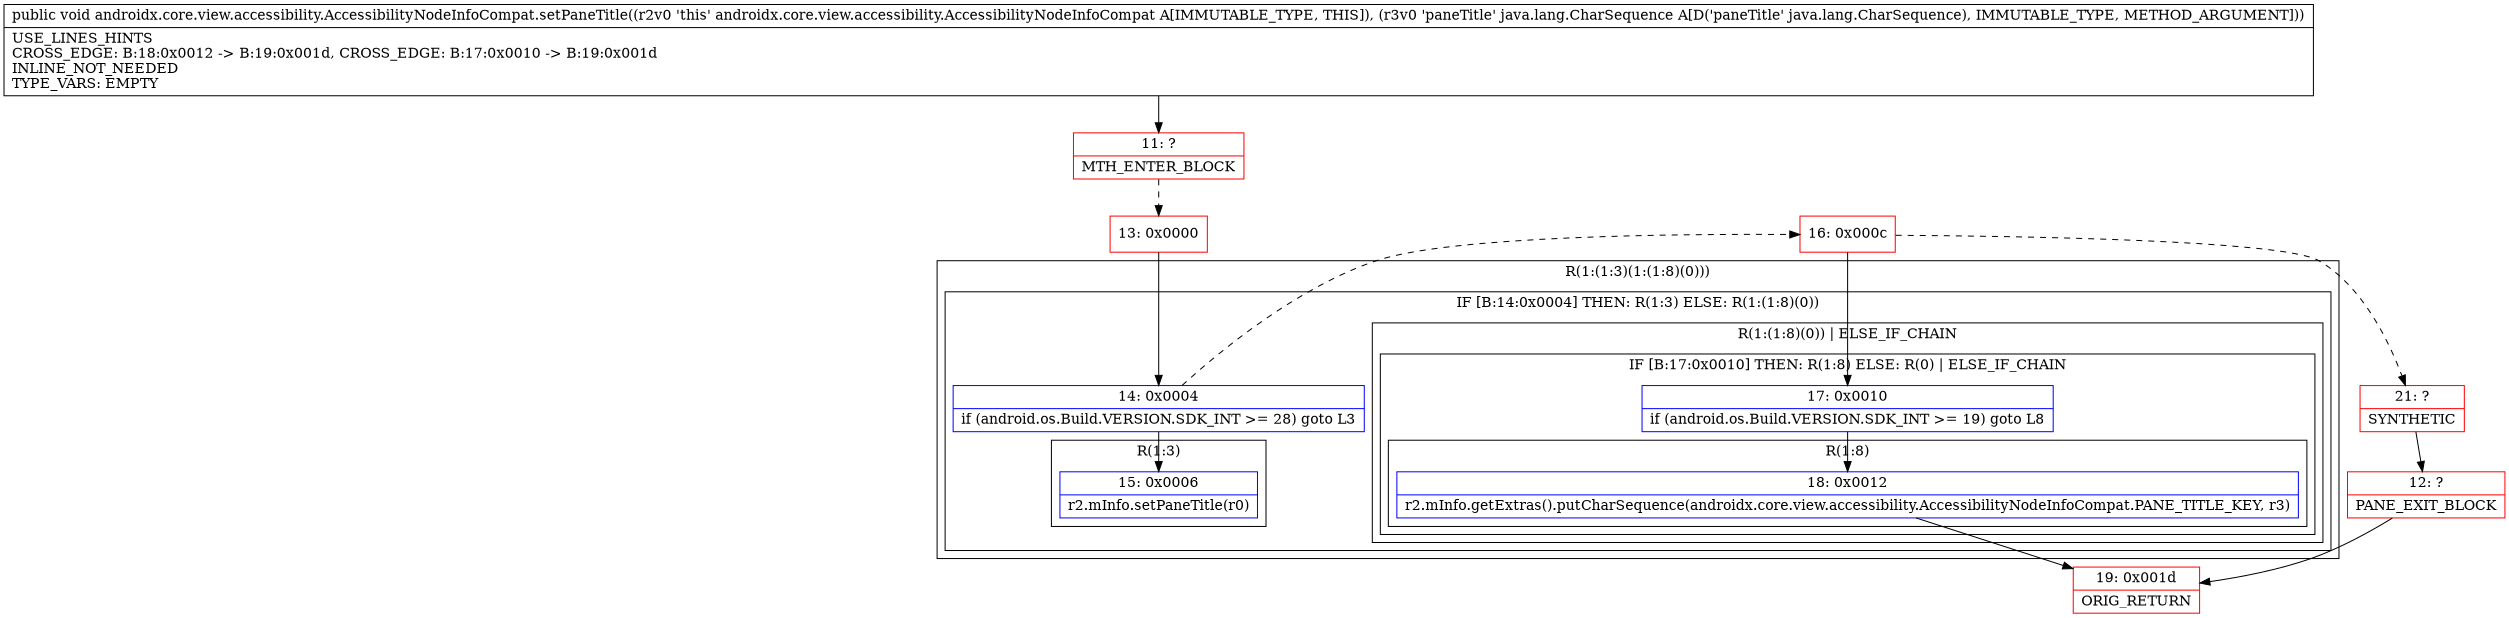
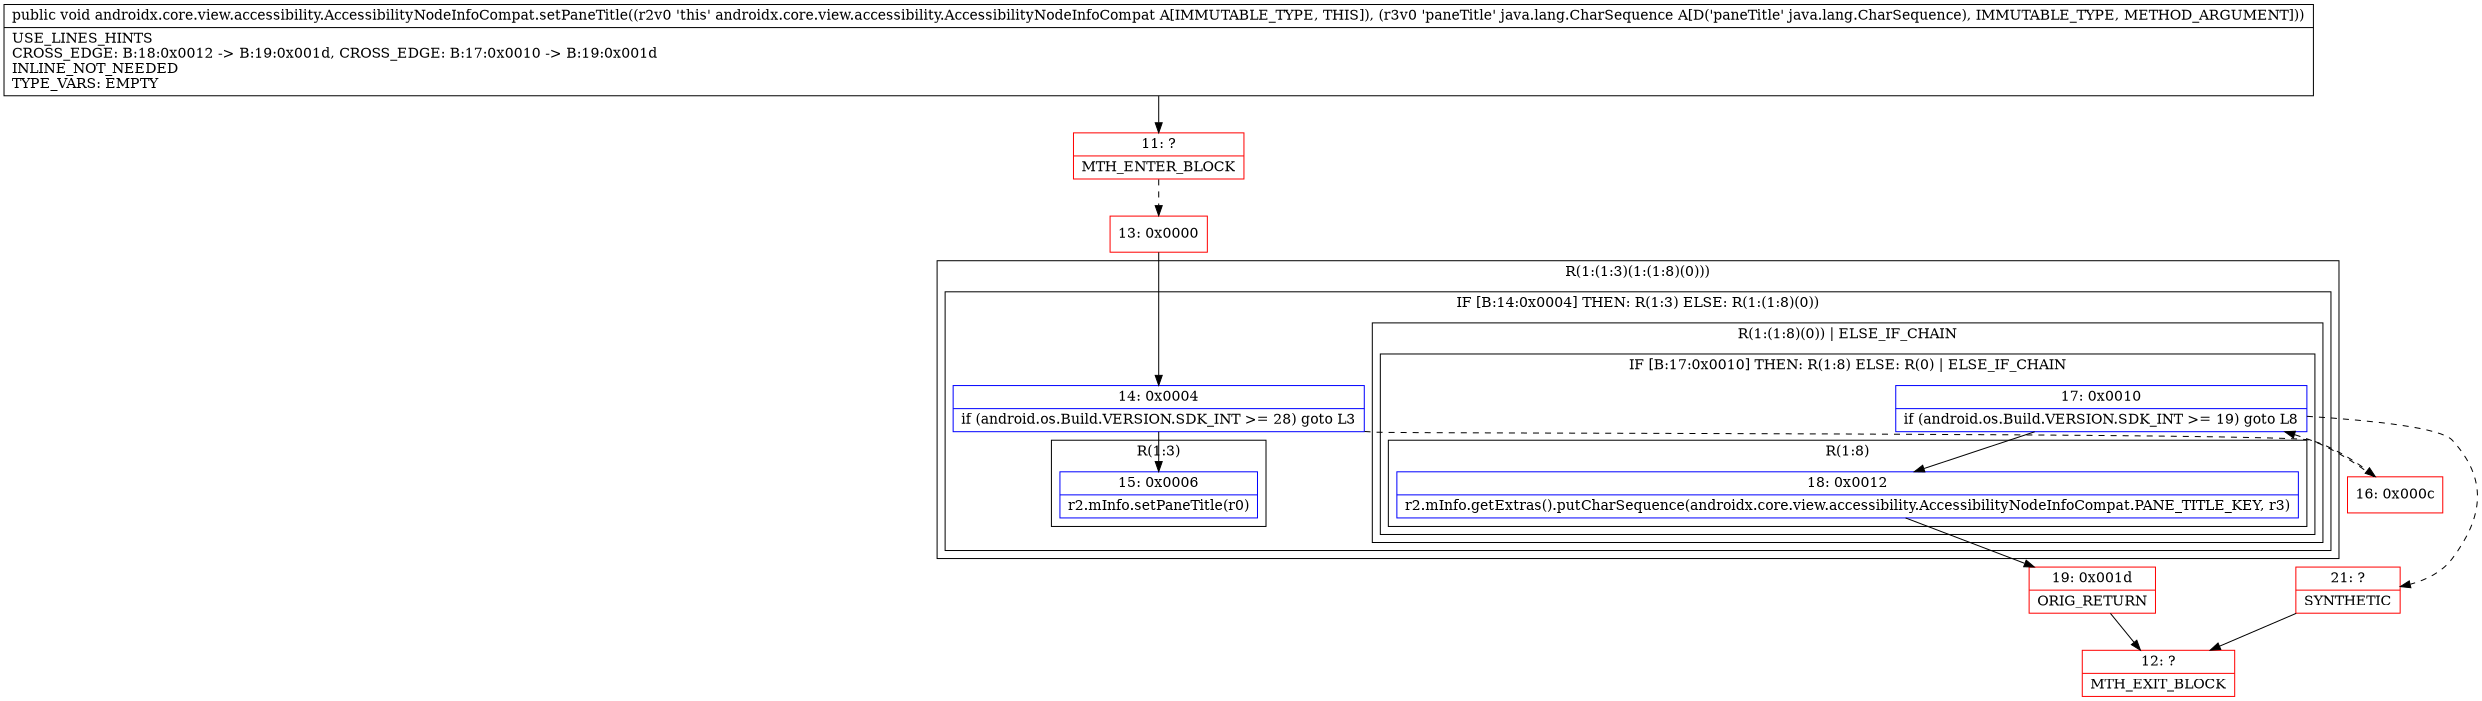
(2180, 243) -> (2462, 453)
(1848, 314) -> (2336, 452)
(2426, 506) -> (2158, 684)
(2291, 565) -> (2122, 628)
